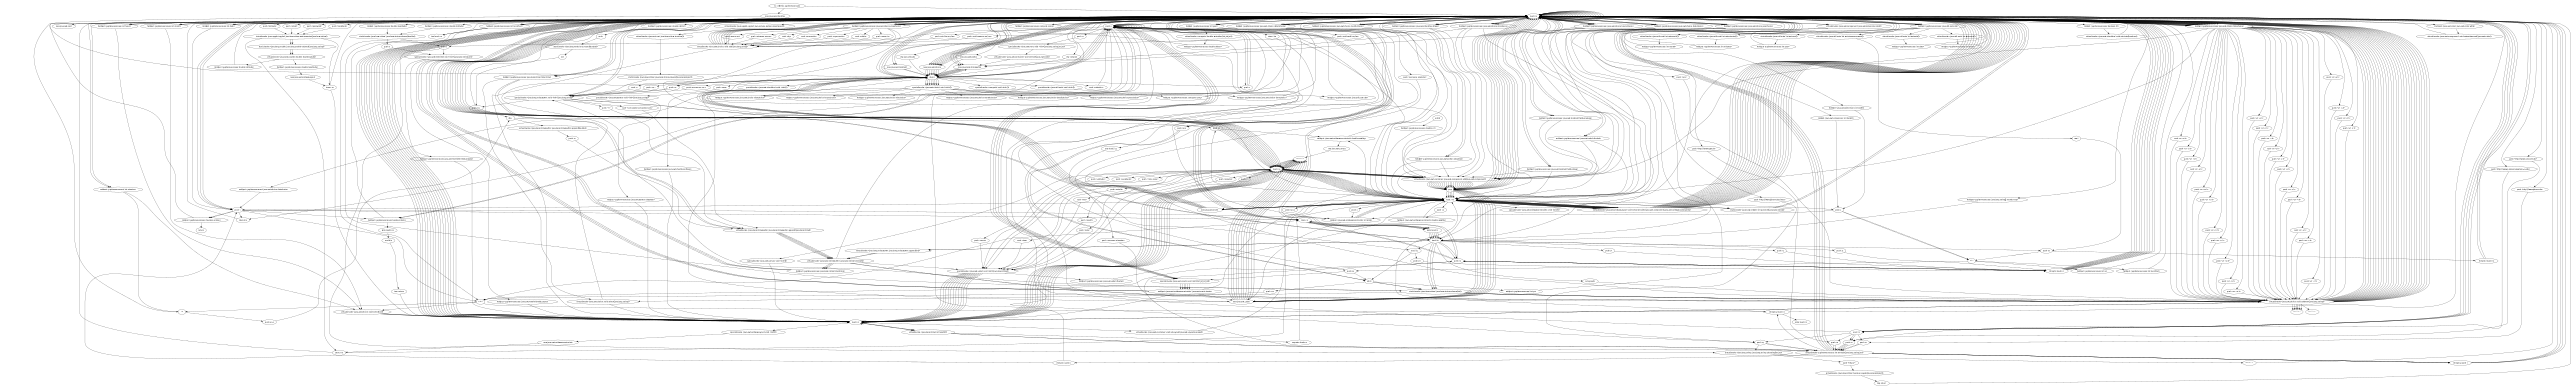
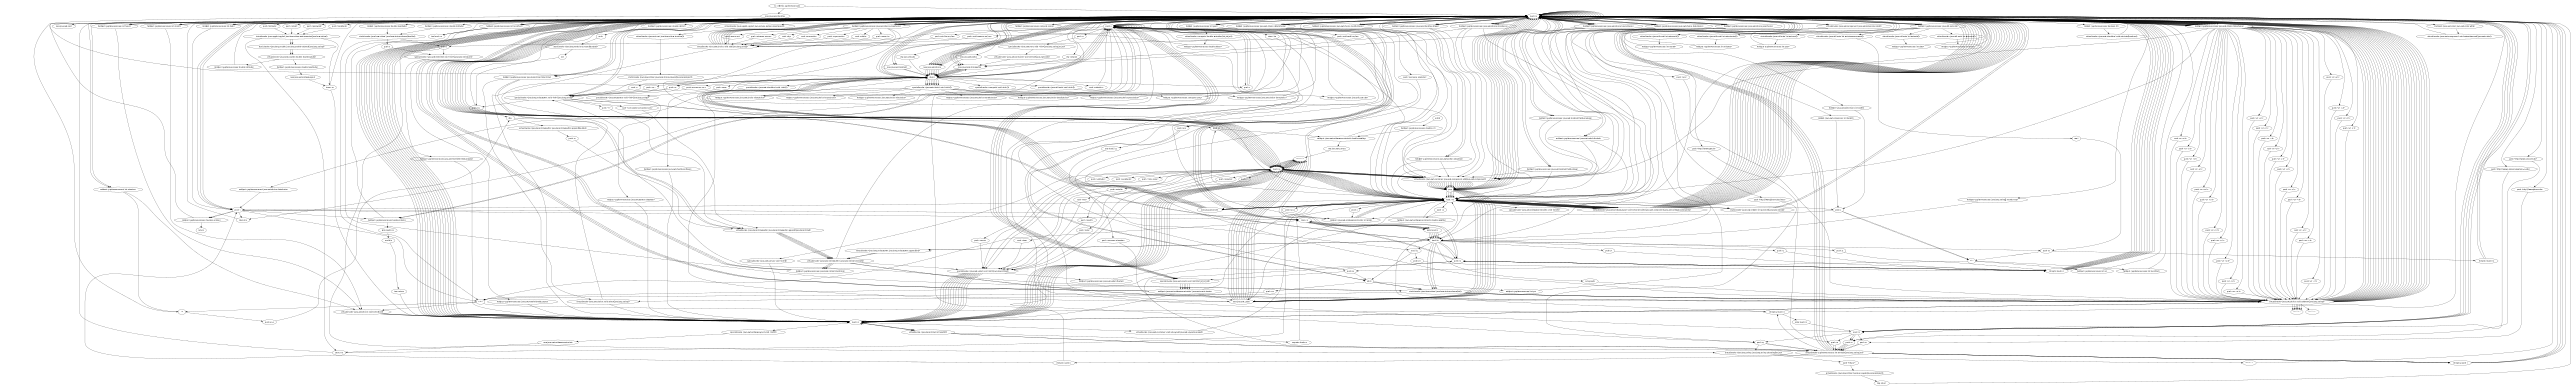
(1347, 196) -> (1383, 133)
none -> (1829, 327)
